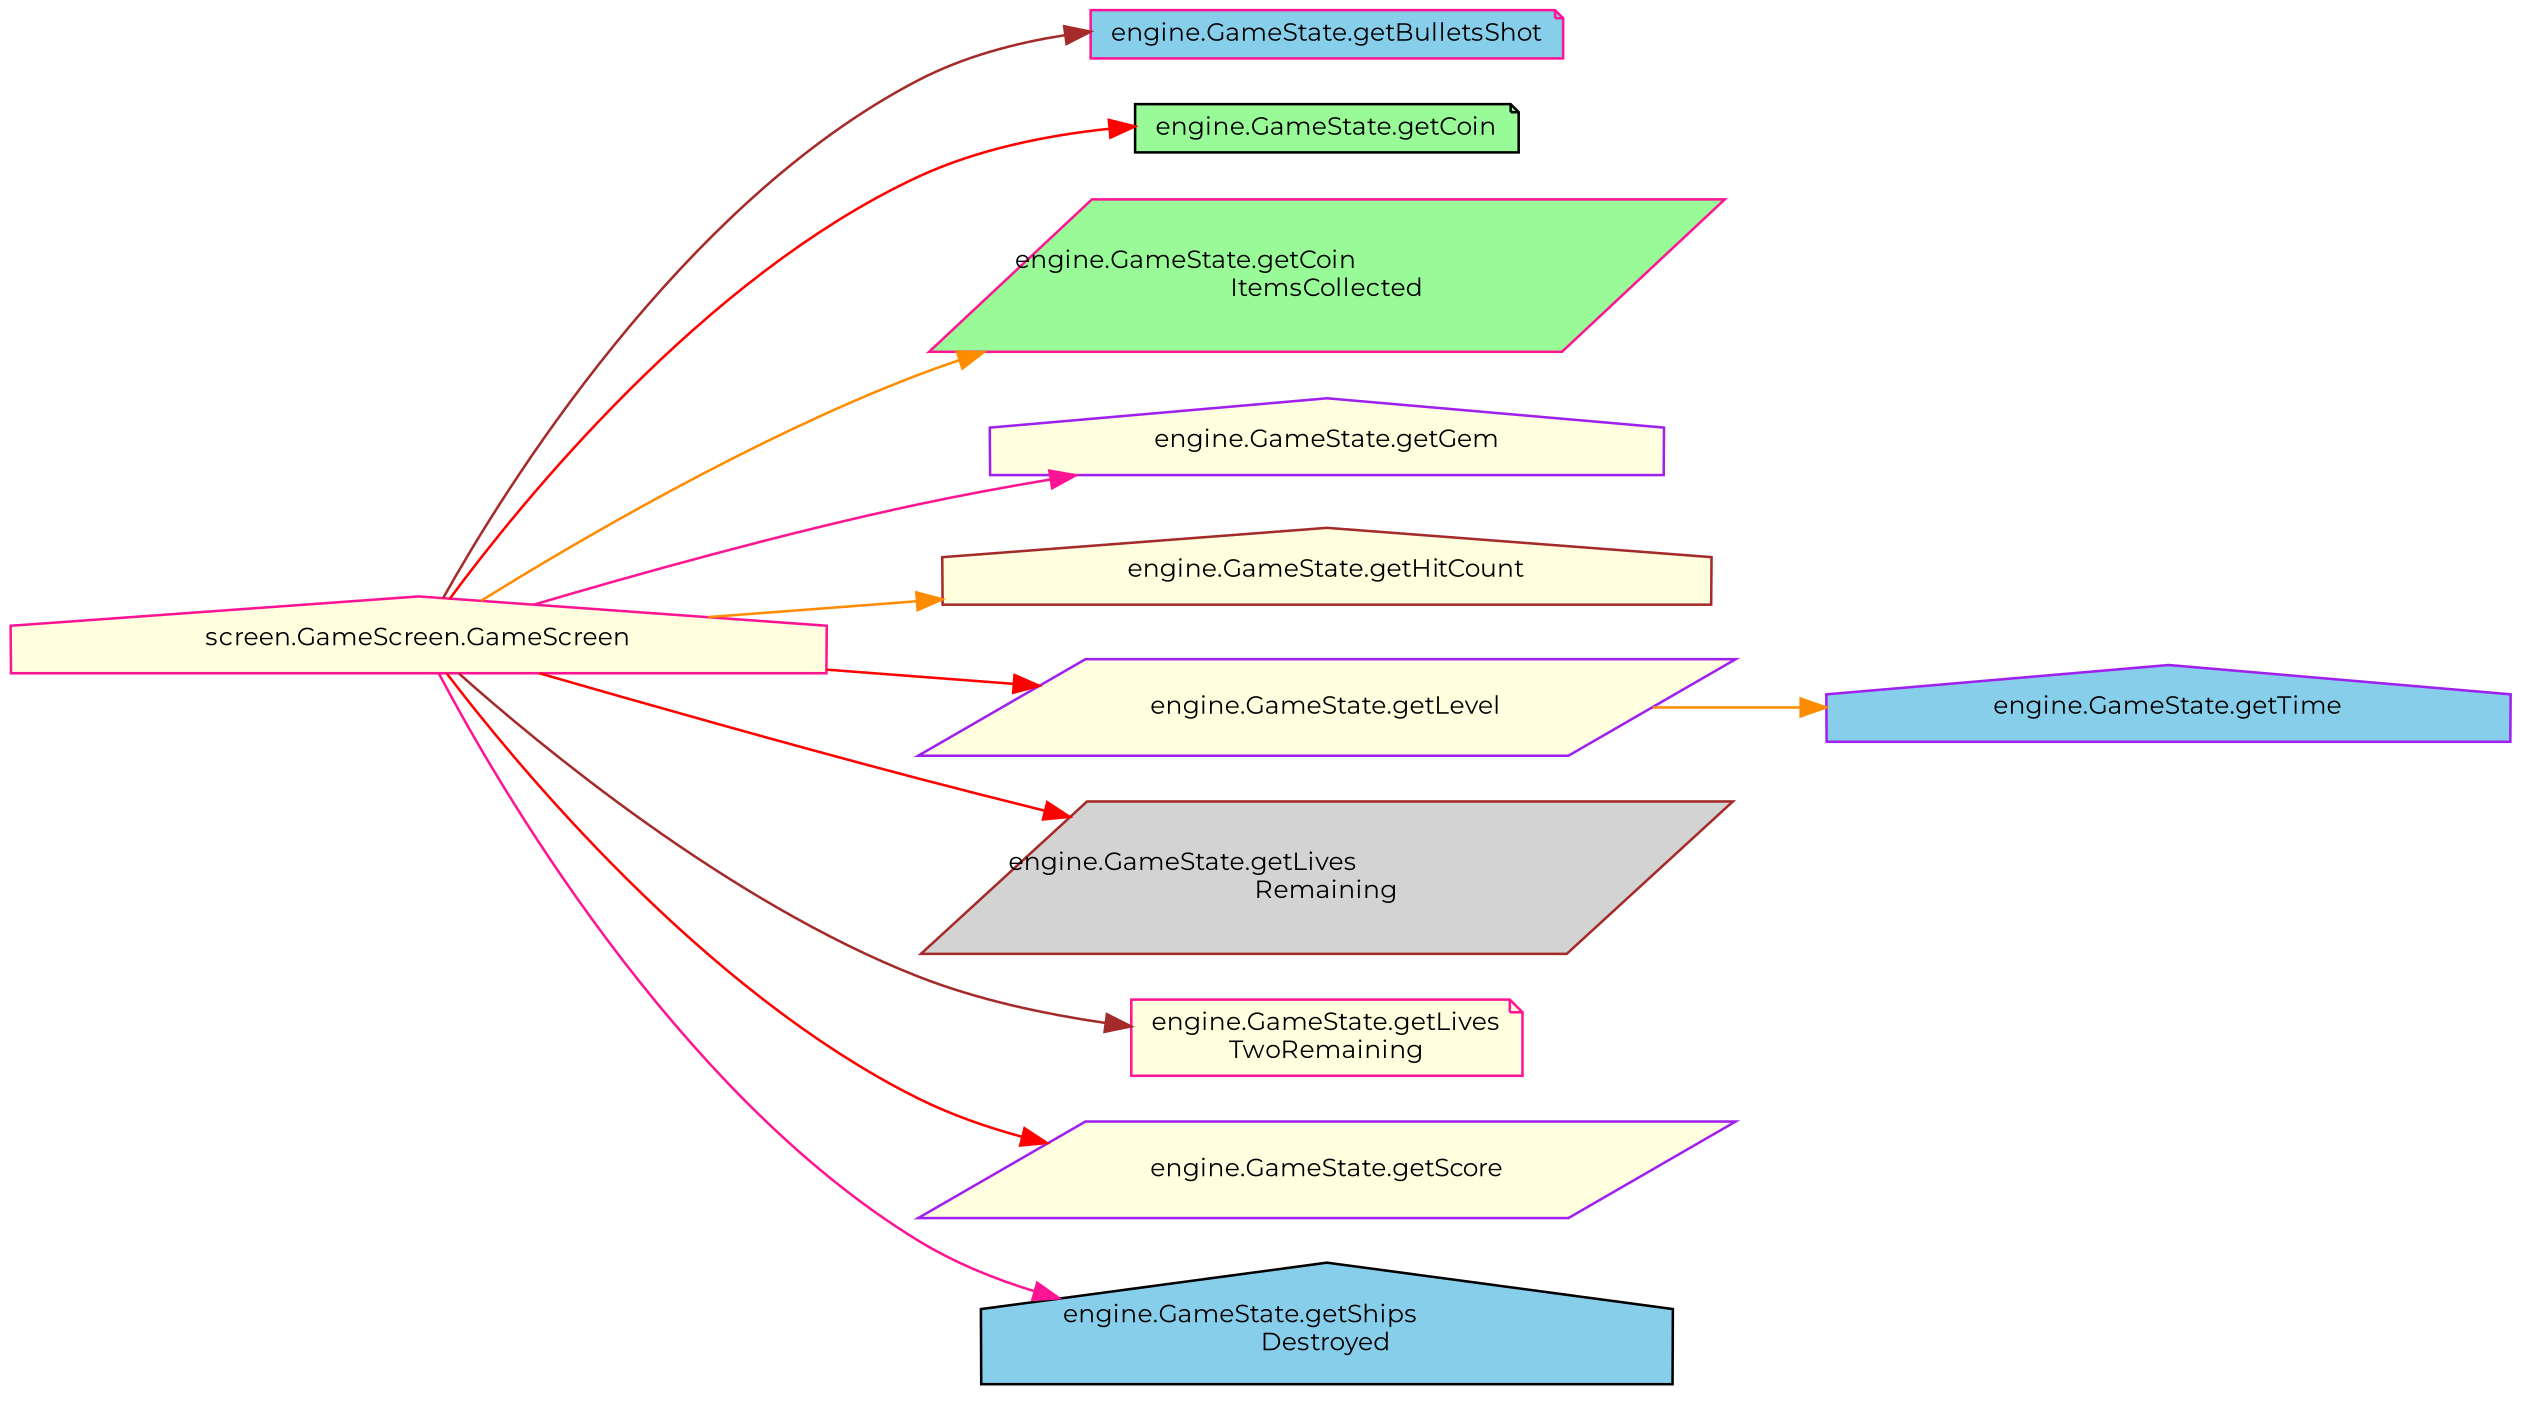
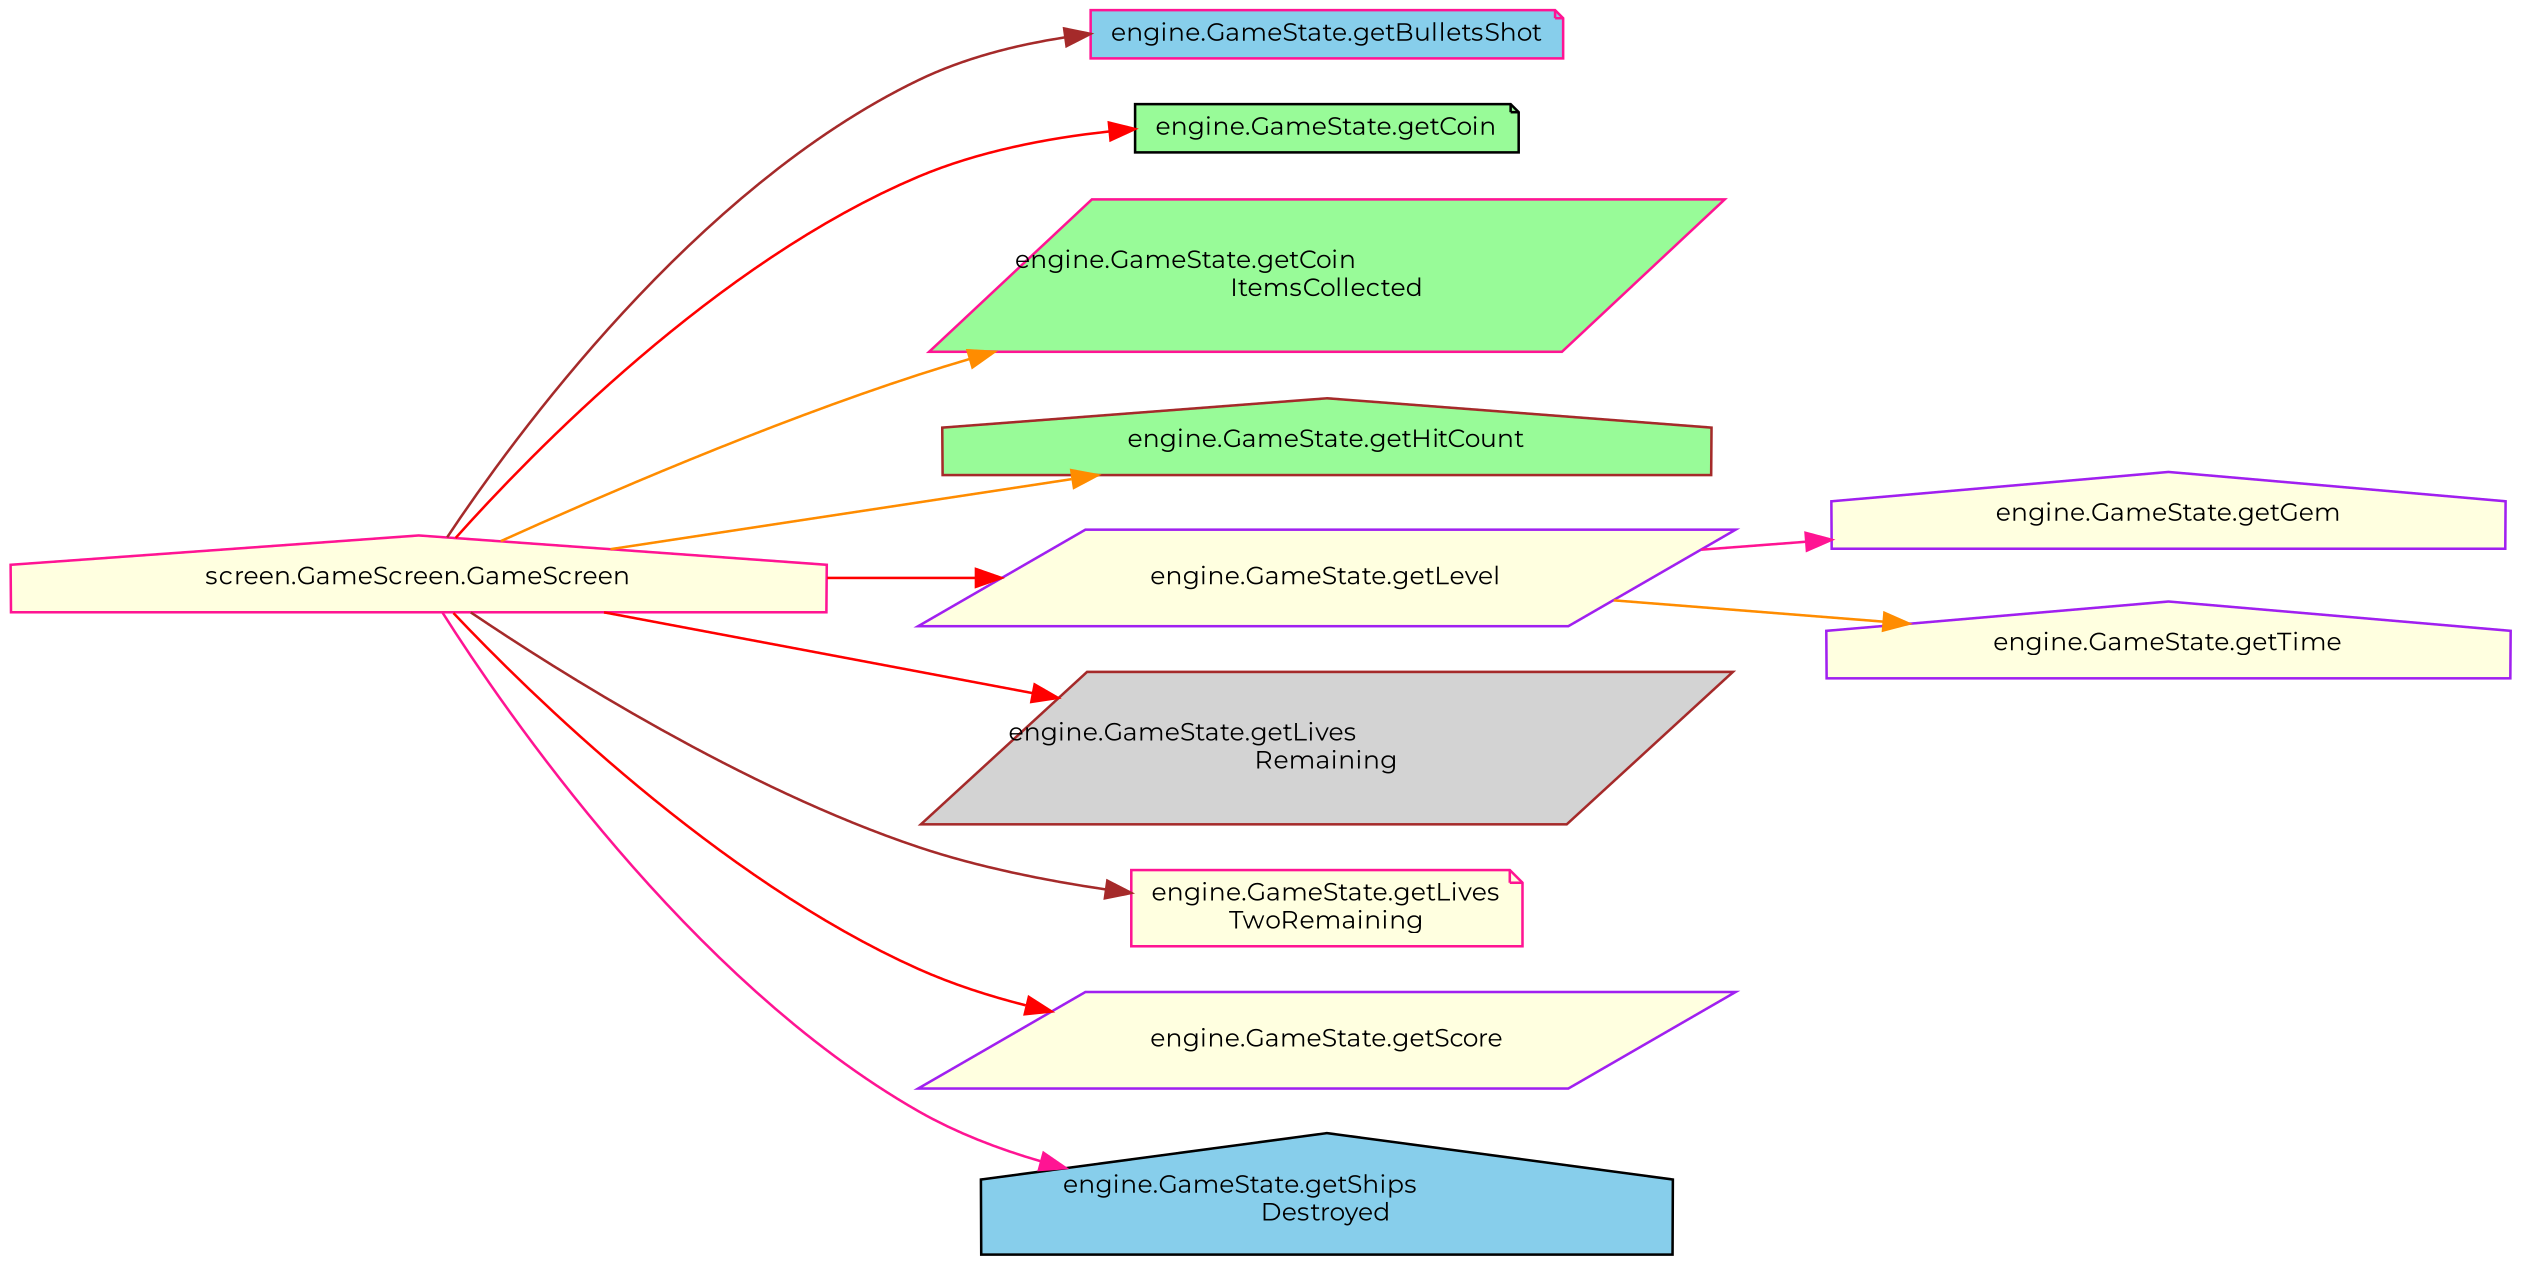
(790, 534) -> (1753, 546)
(1327, 570) -> (1327, 441)
(2168, 707) -> (2168, 644)
